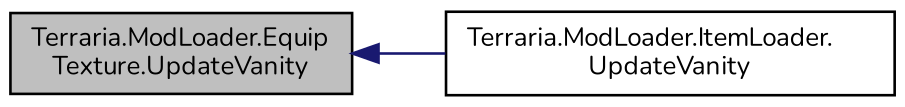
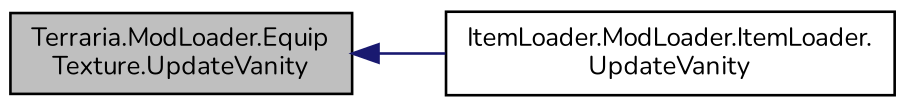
(670, 53) -> (670, 53)
